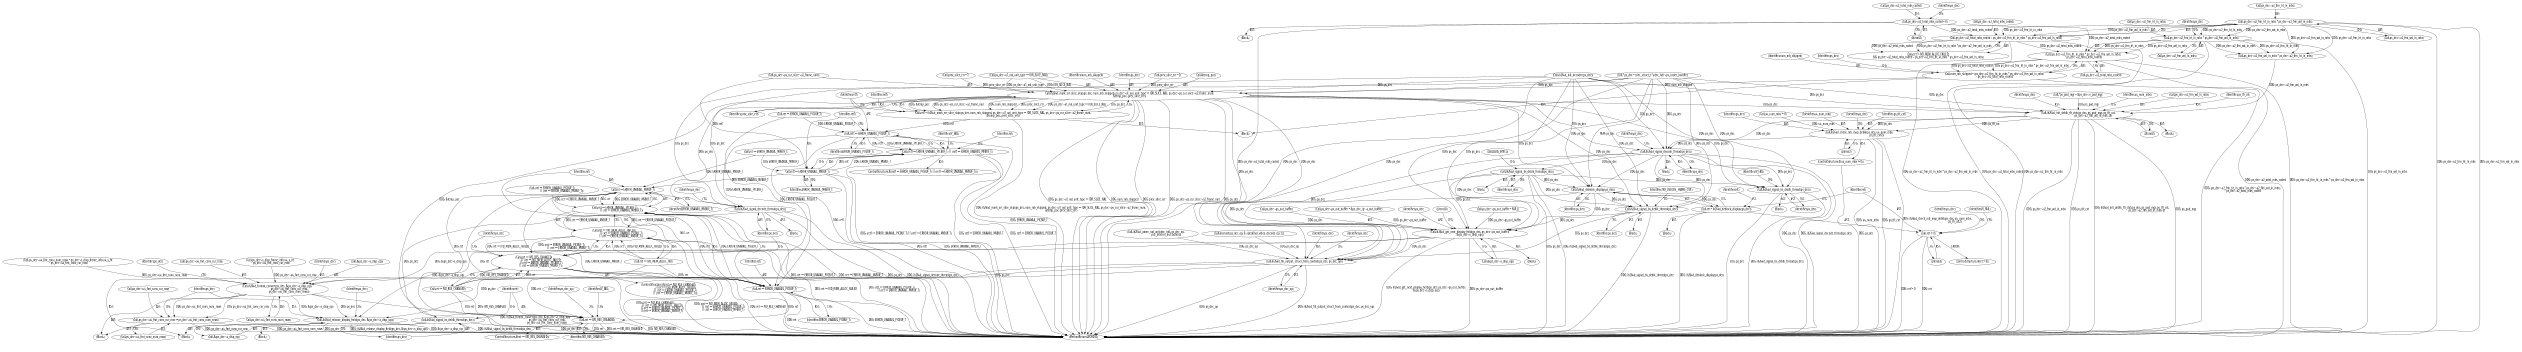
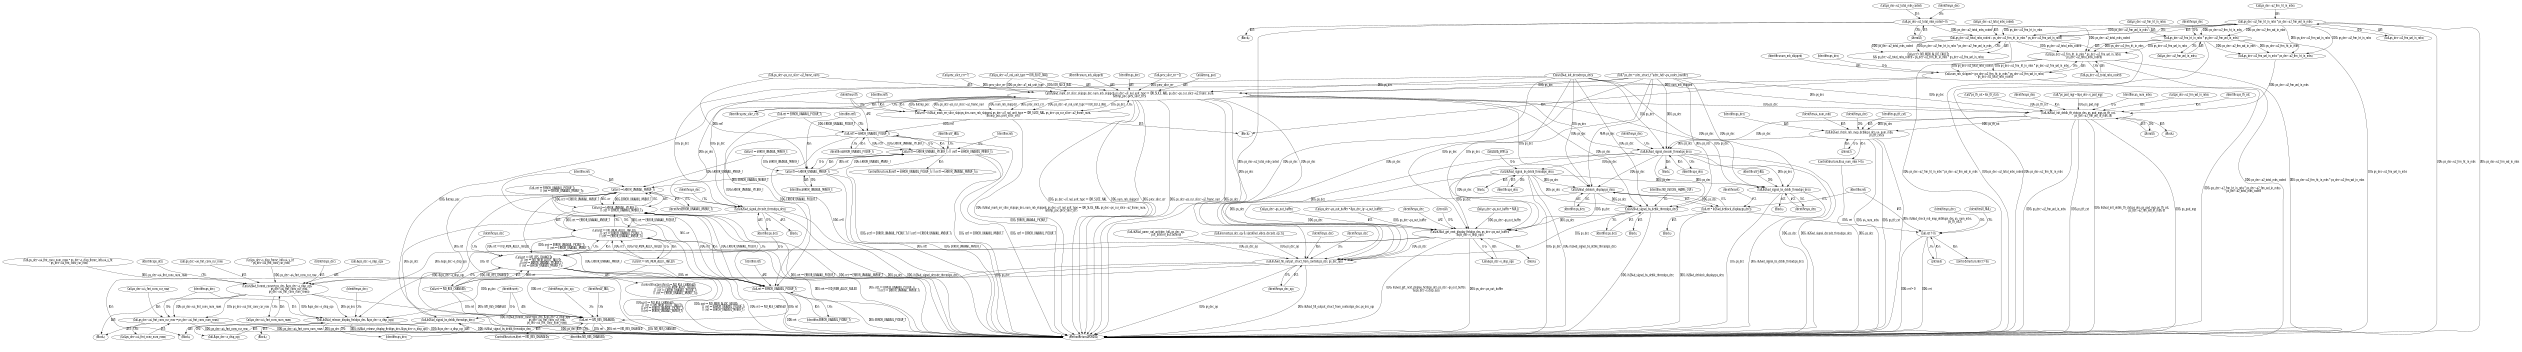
none -> (1982, 95)
(1773, 115) -> none
(1847, 221) -> (1847, 221)
(1956, 247) -> (1956, 247)
(654, 262) -> (654, 262)
